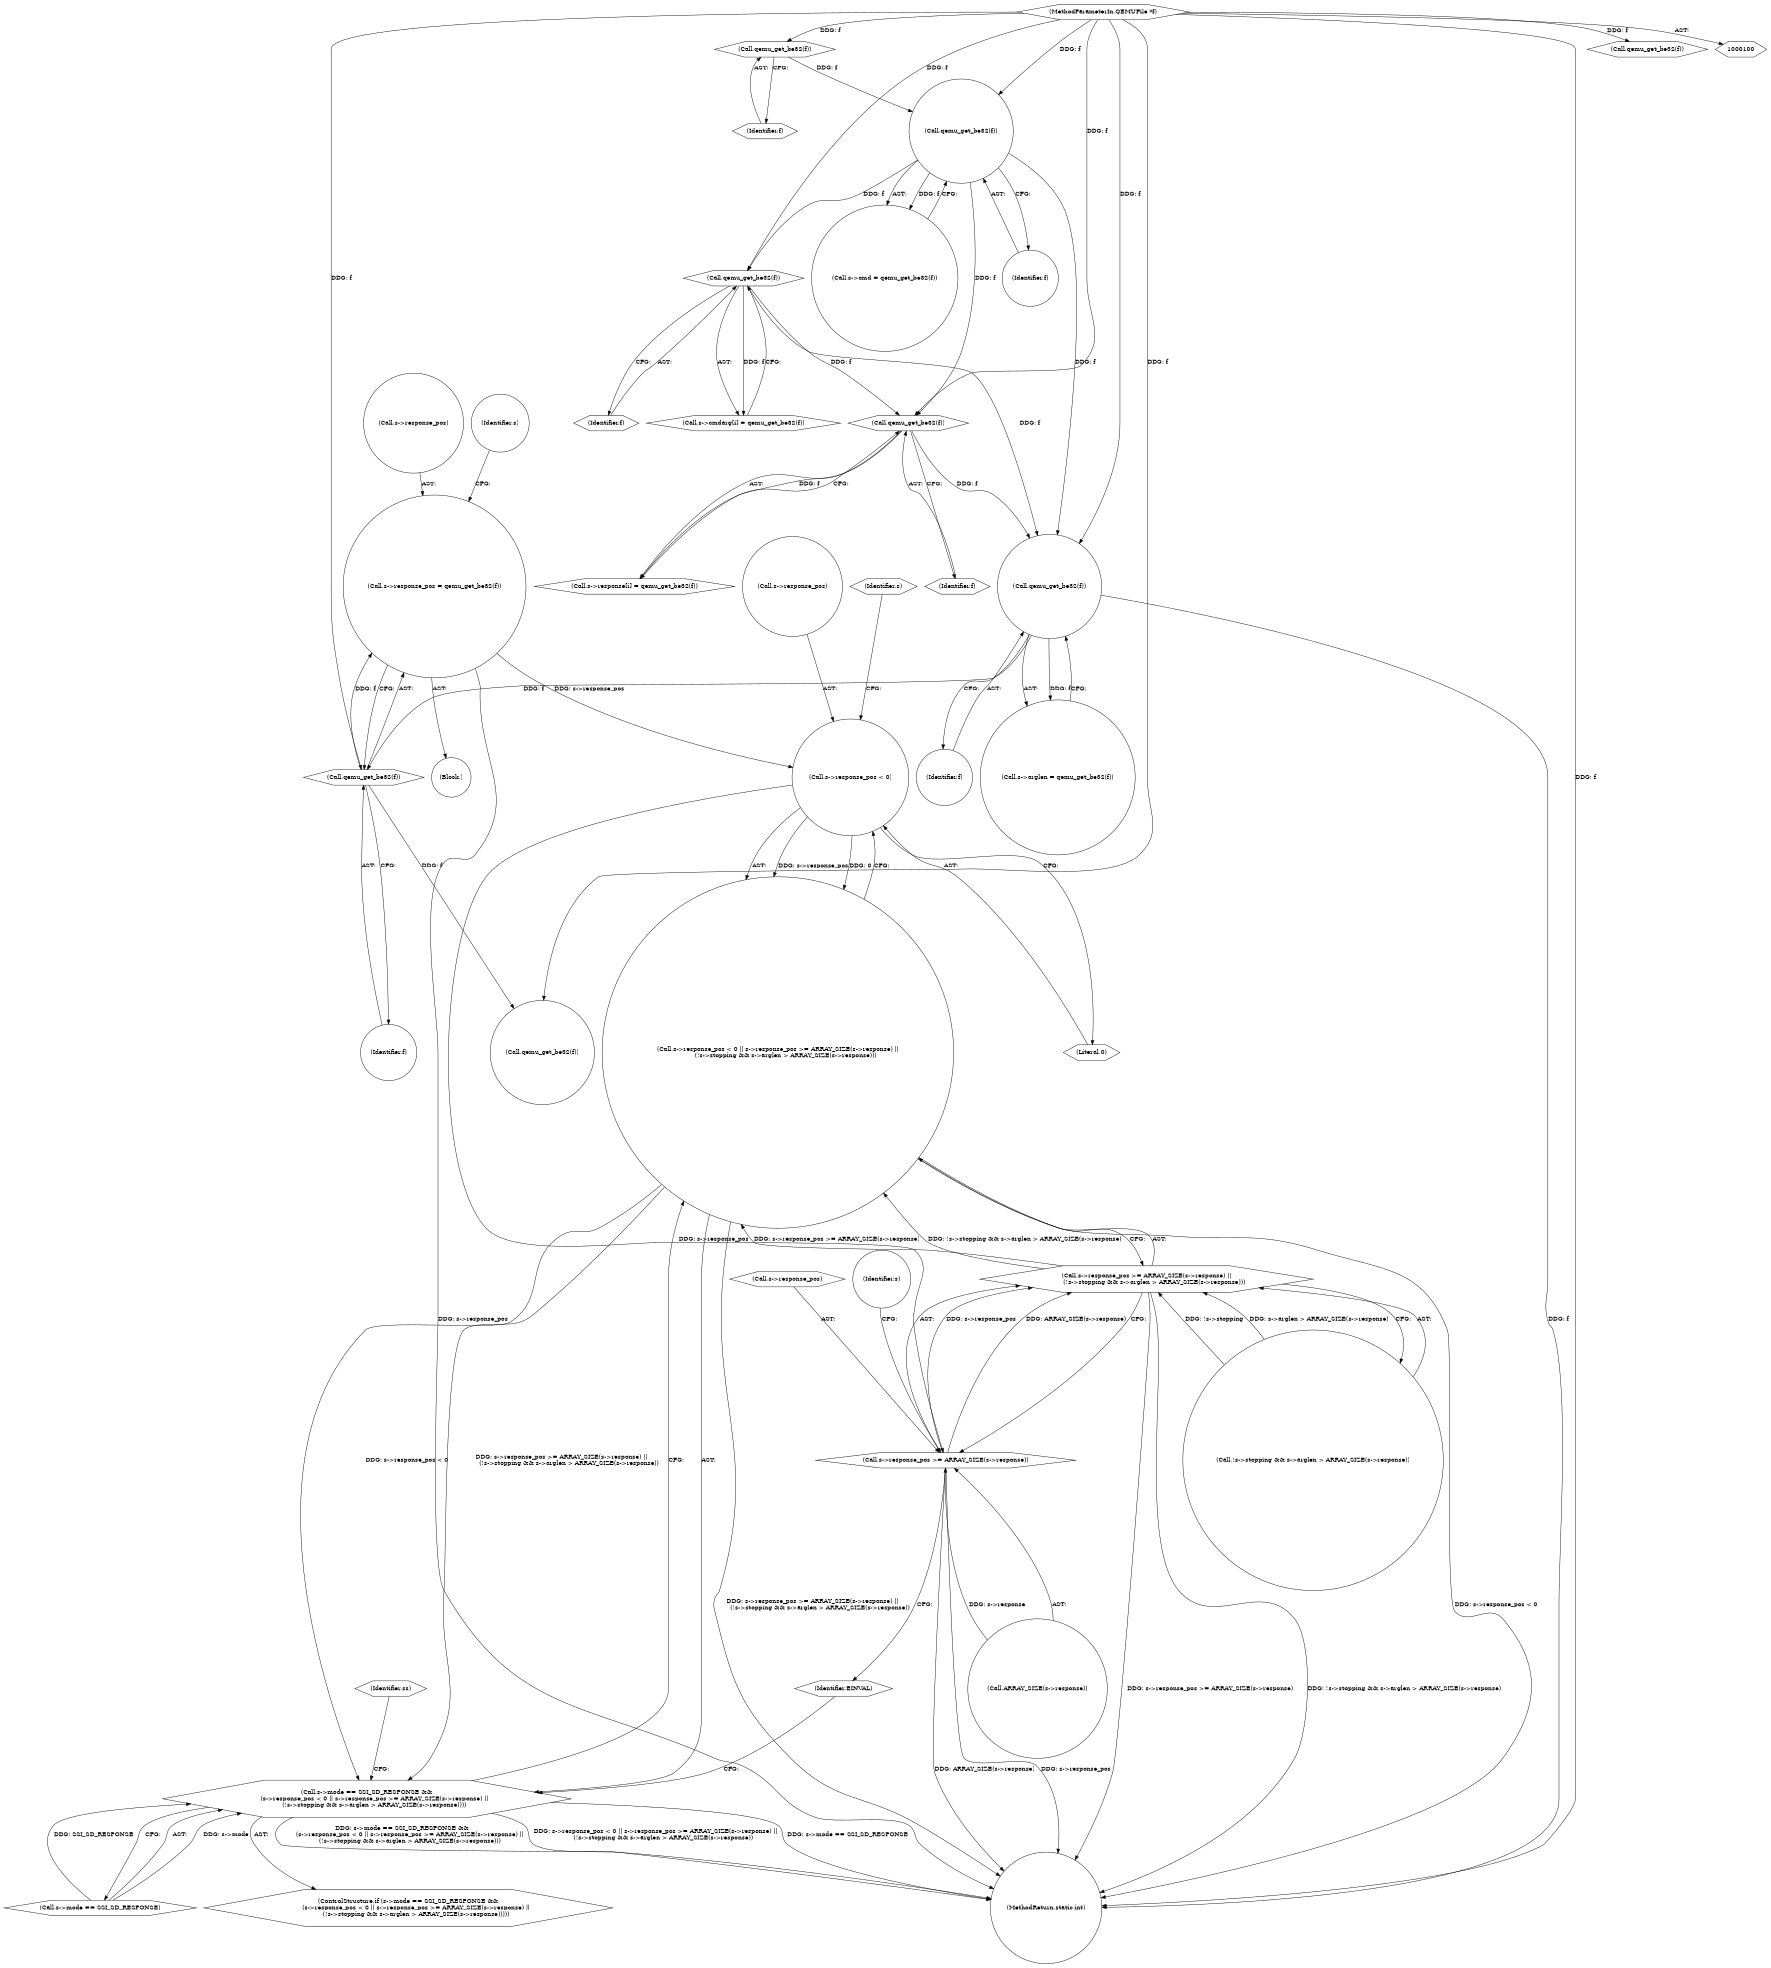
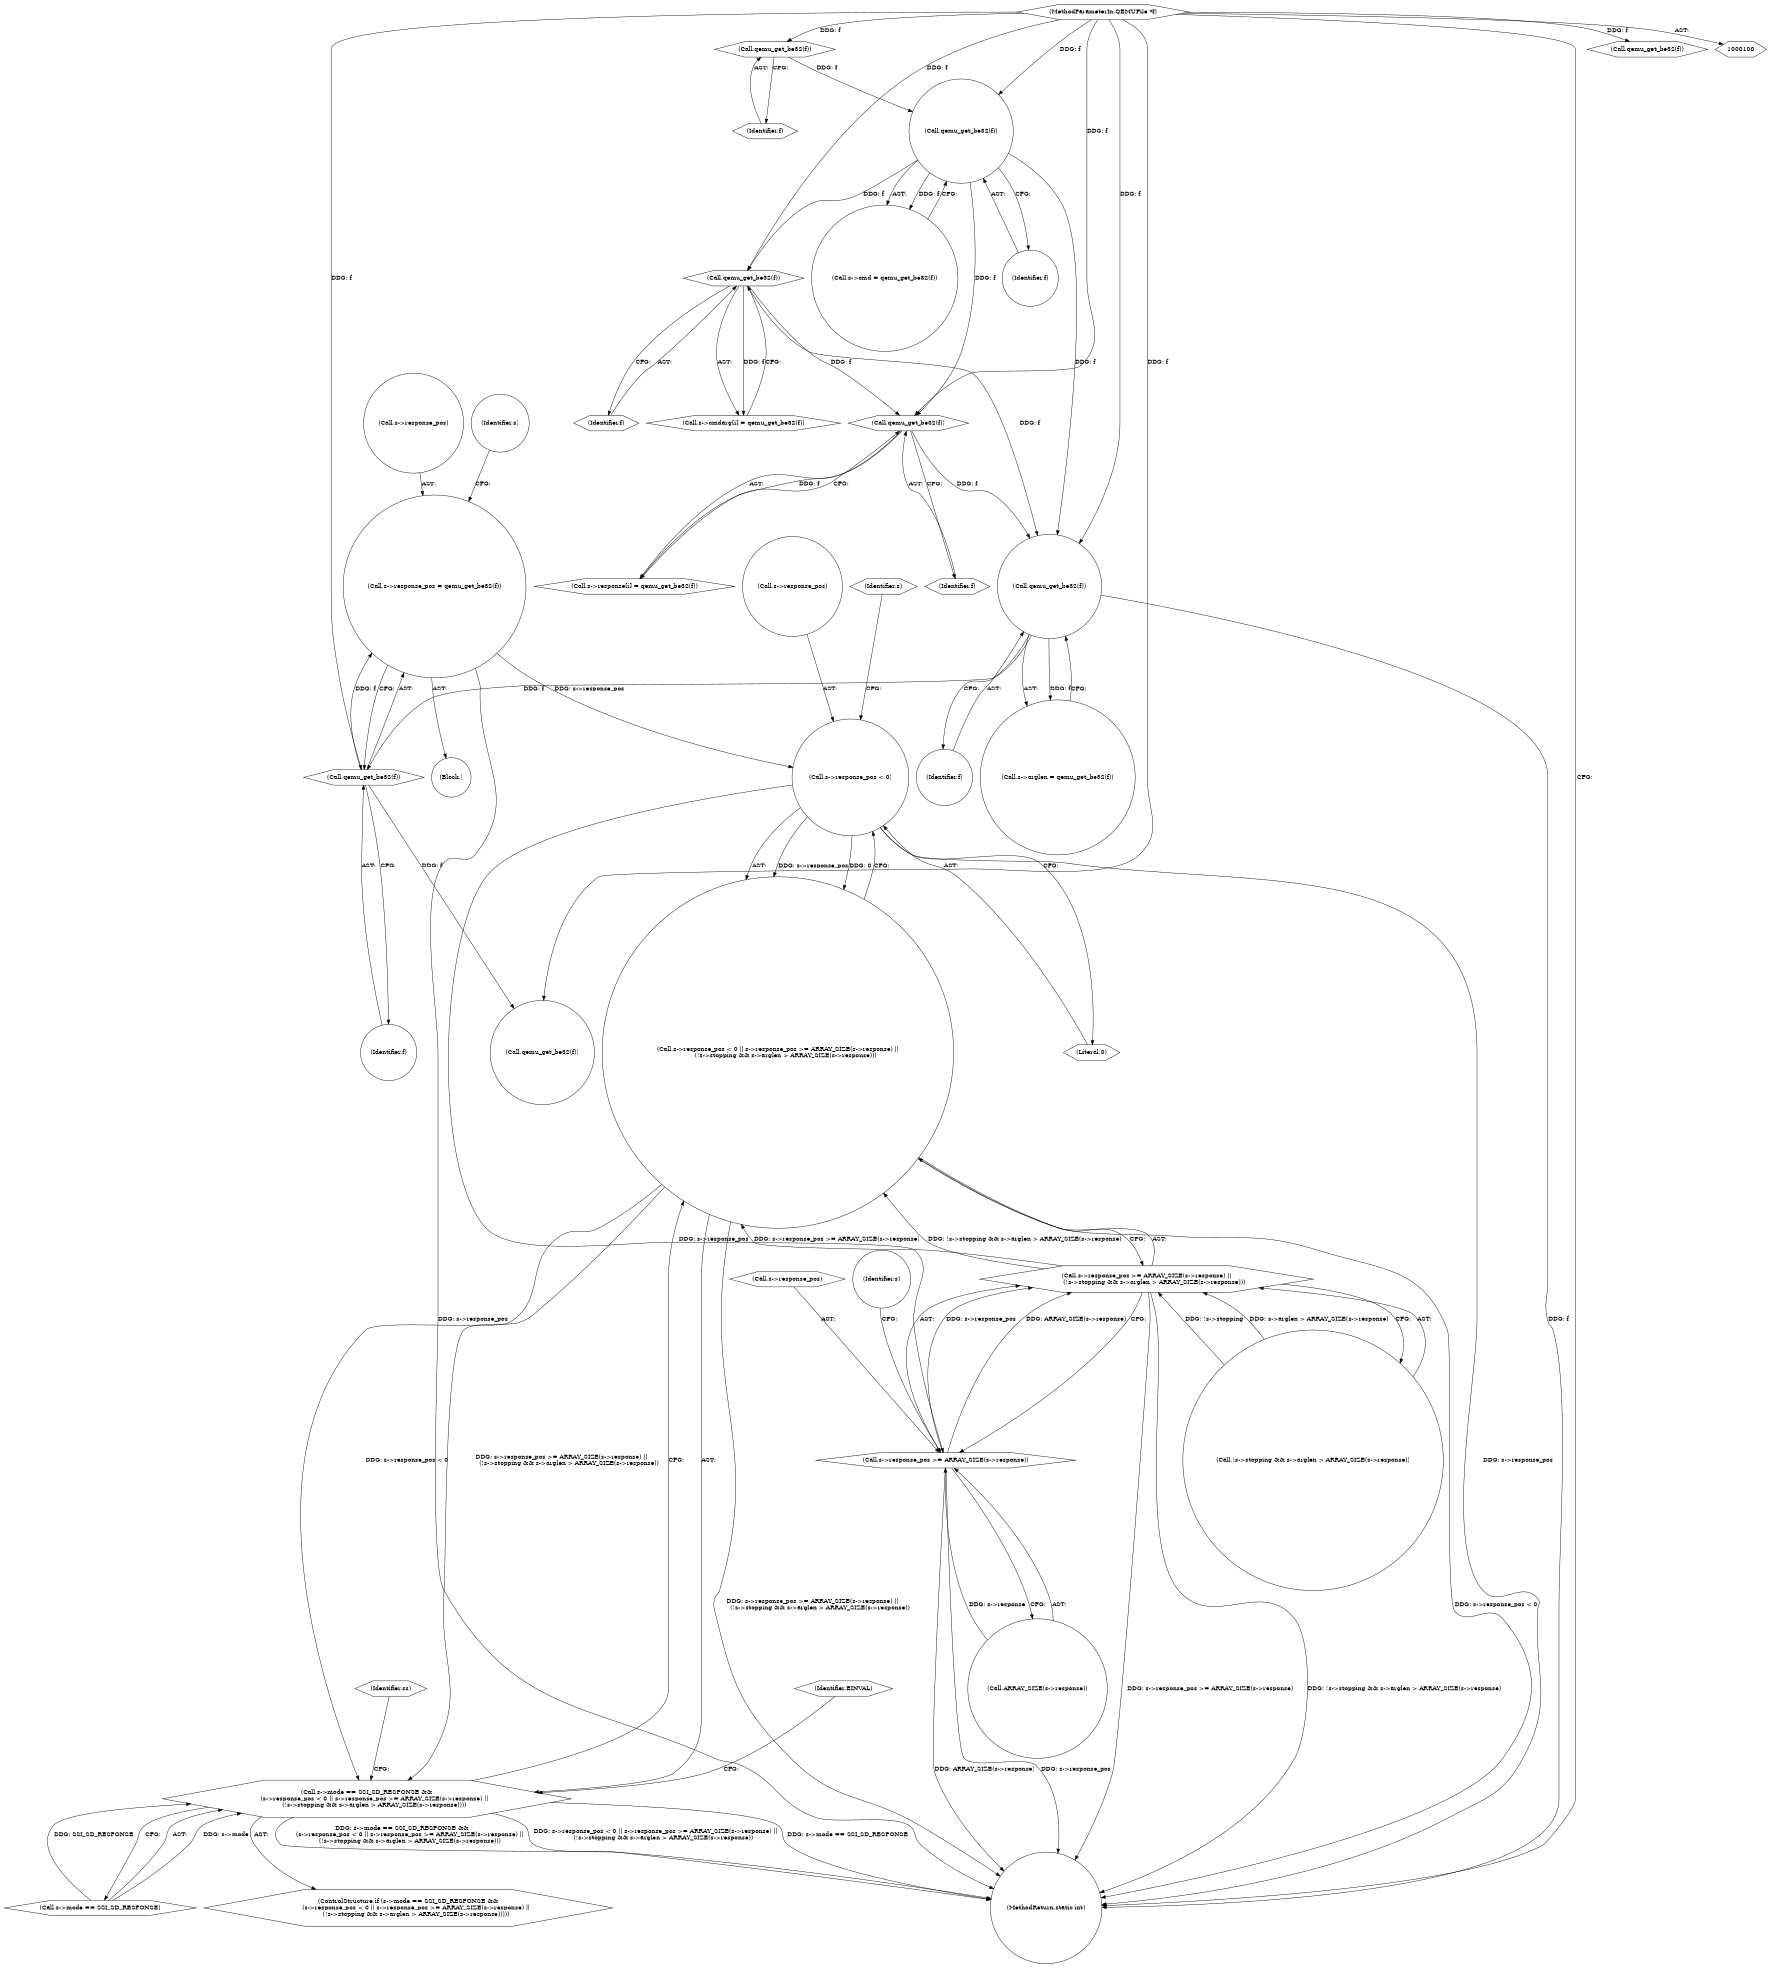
(1586, 777) -> (1586, 777)
none -> (1477, 1309)
(923, 1583) -> (999, 1538)
